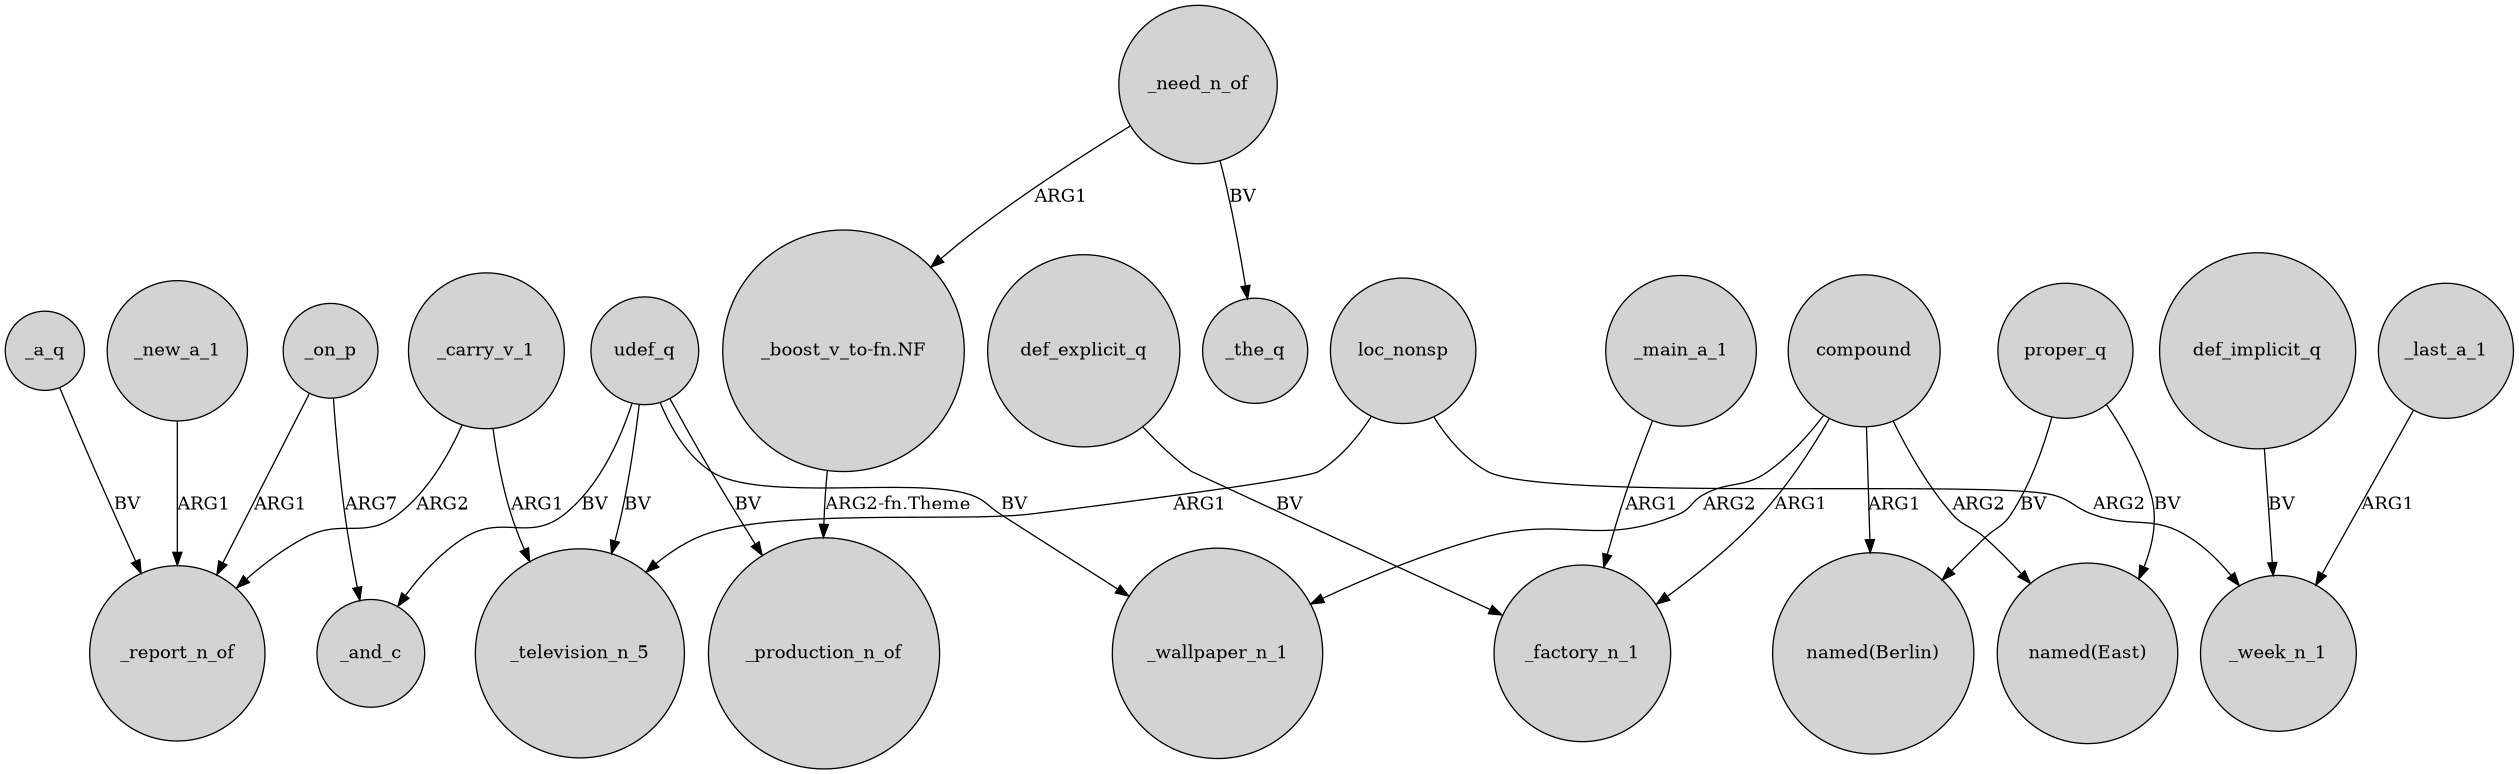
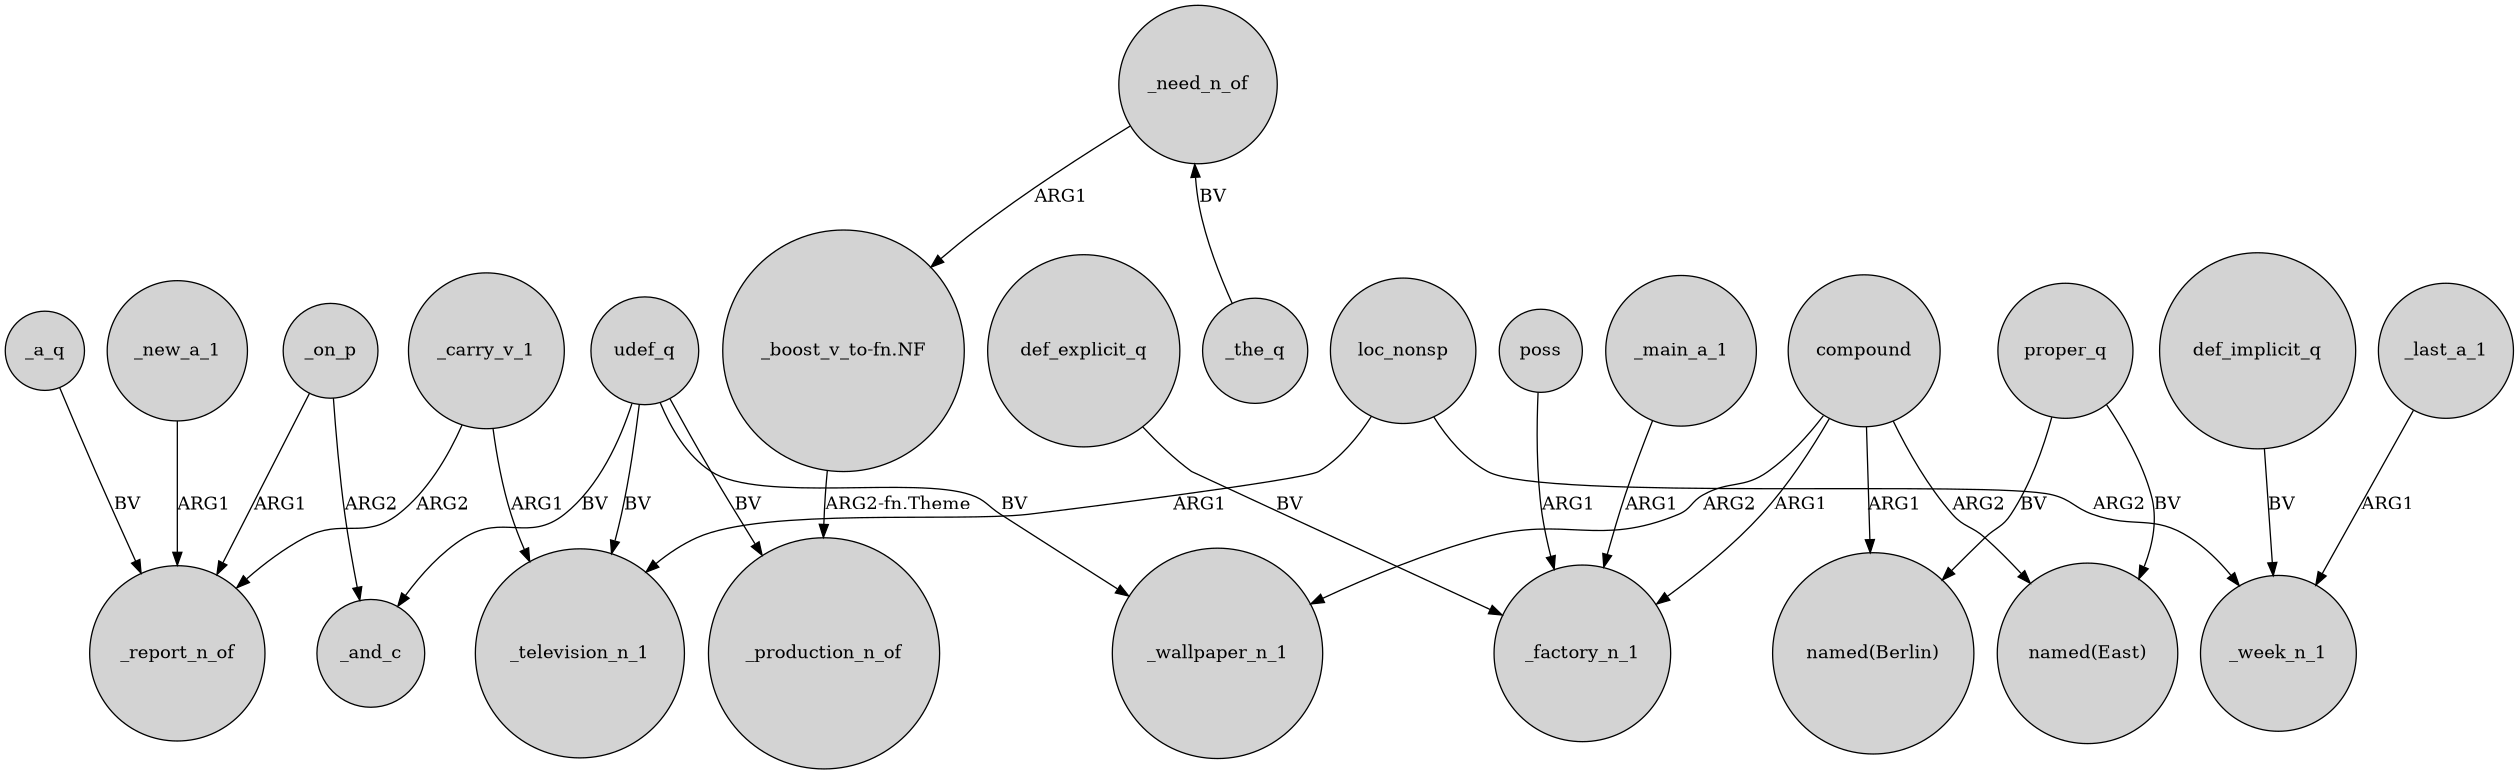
(1234, 223) -> (1208, 242)
none -> (1541, 351)
(371, 505) -> (371, 505)
(580, 653) -> (580, 653)
